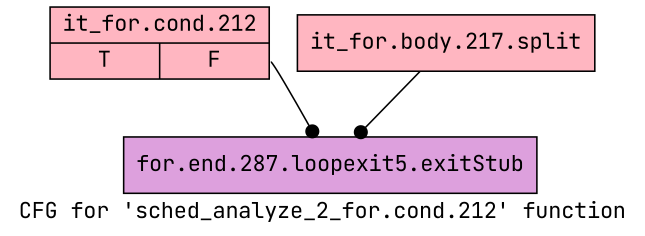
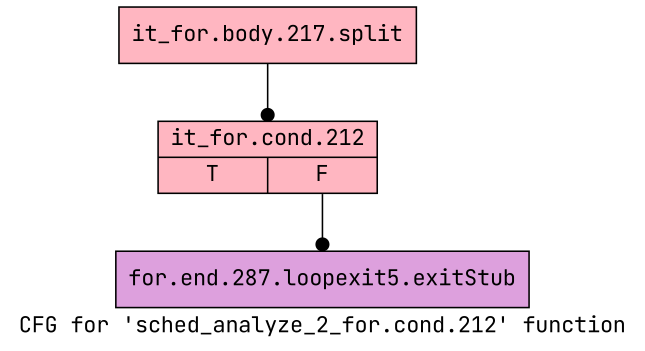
(393, 100) -> (268, 86)
